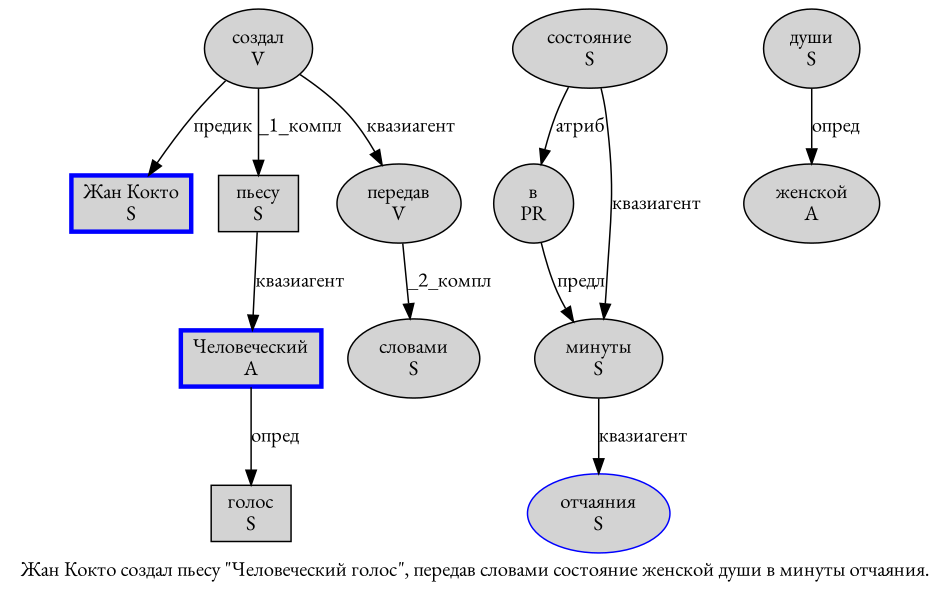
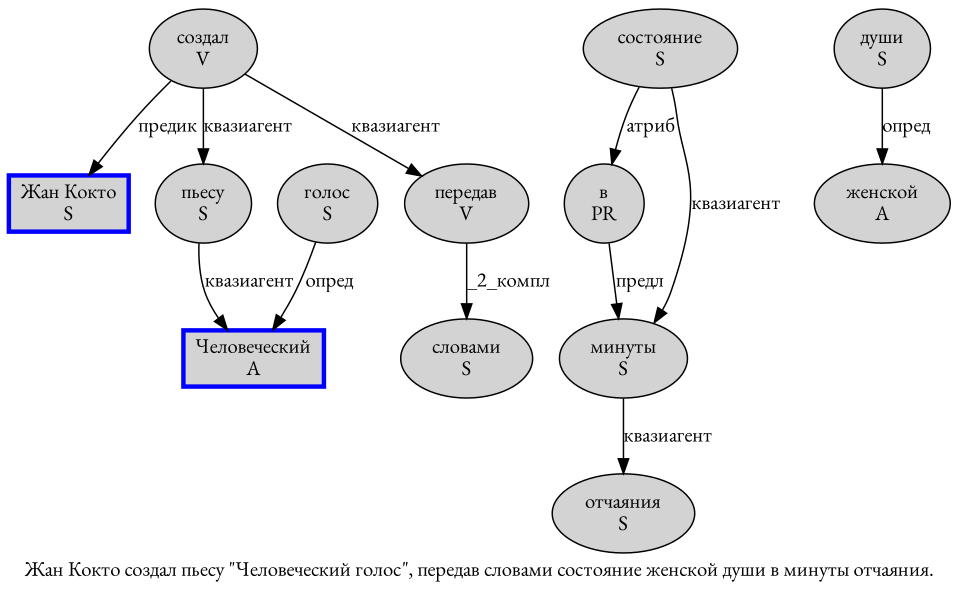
(301, 126) -> (248, 126)
(259, 204) -> (203, 204)
(251, 429) -> (301, 281)
(251, 513) -> (328, 204)
(599, 513) -> (623, 513)
